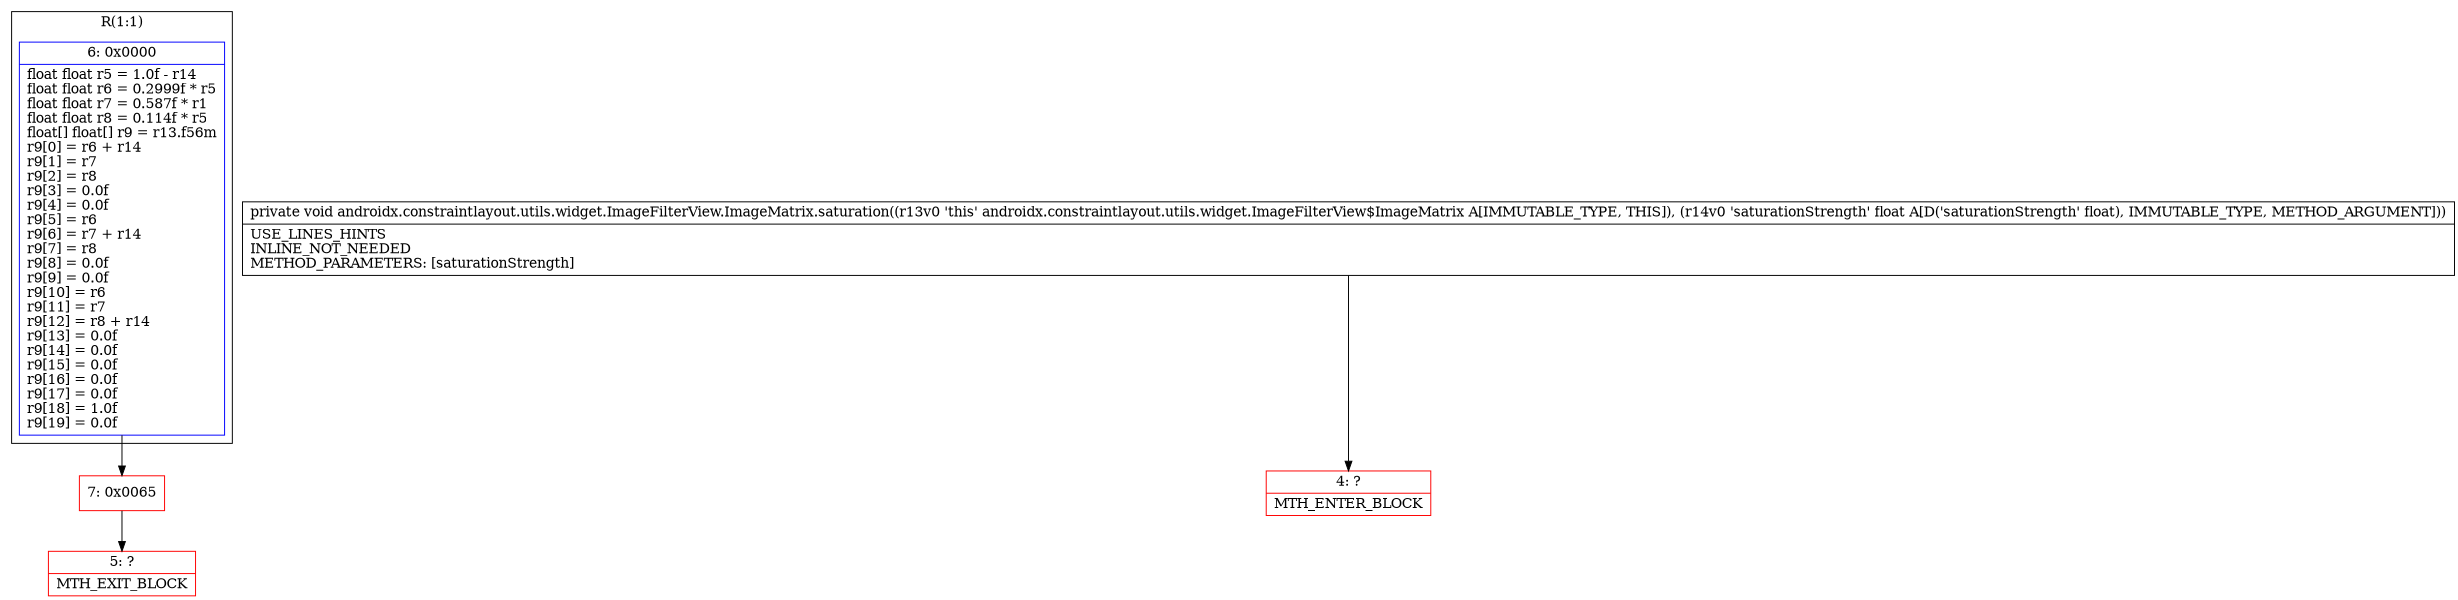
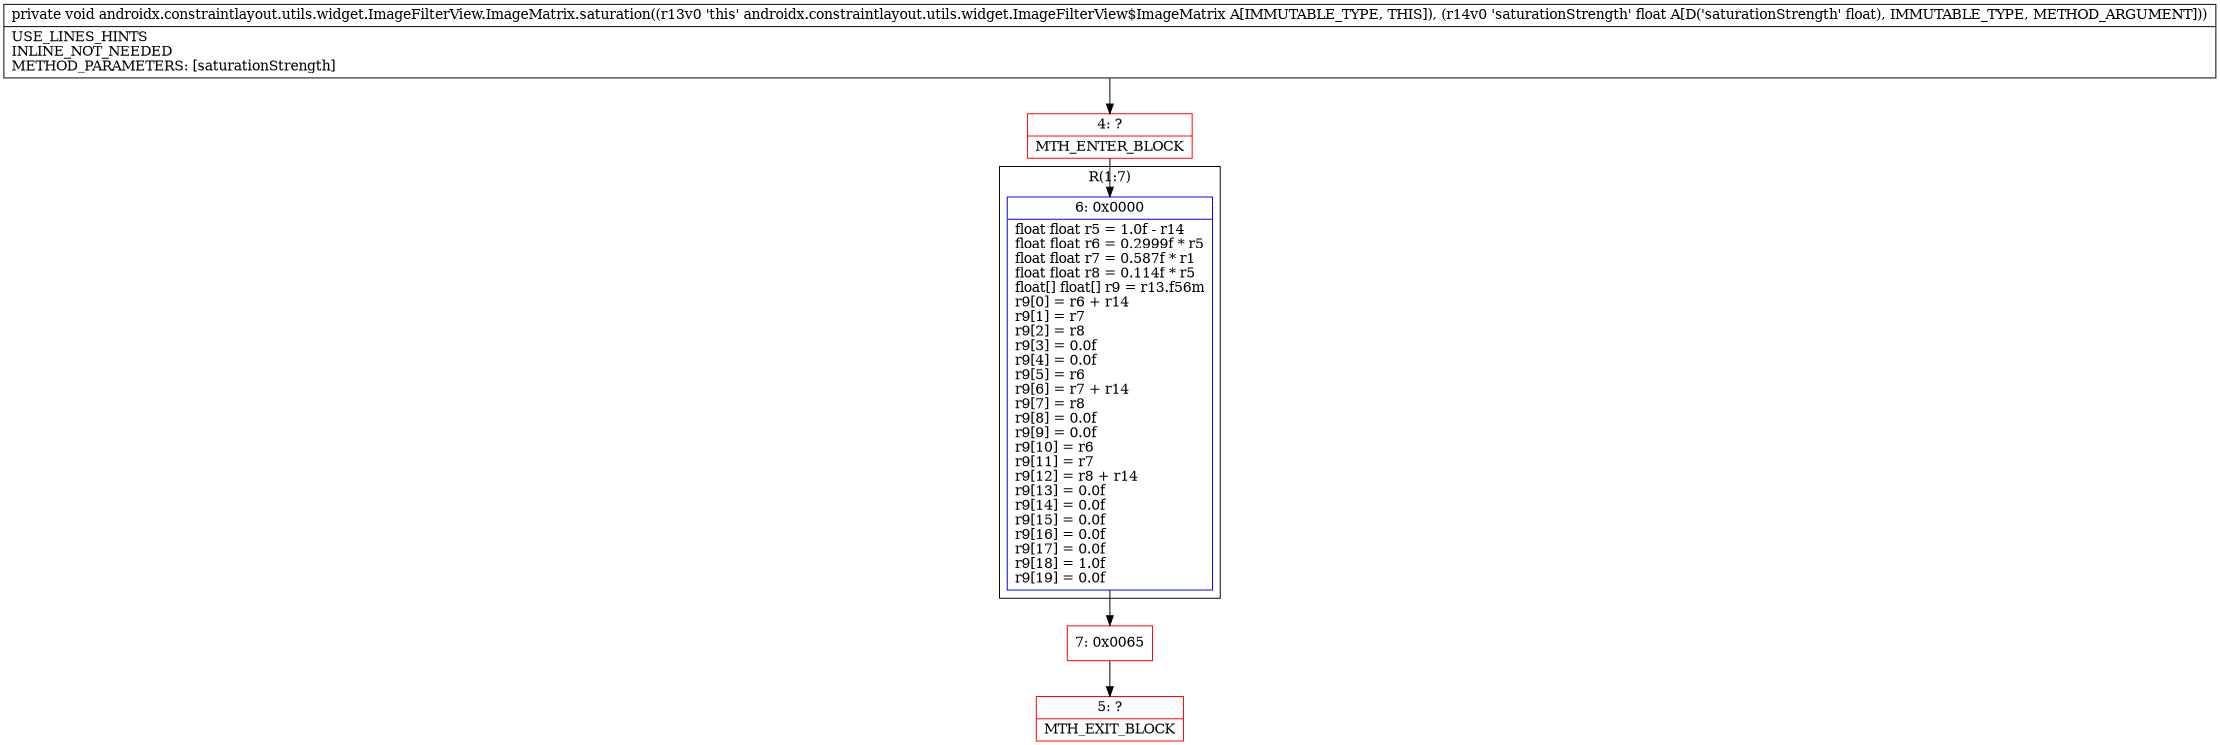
(122, 23) -> (1110, 178)
none -> (1110, 173)
